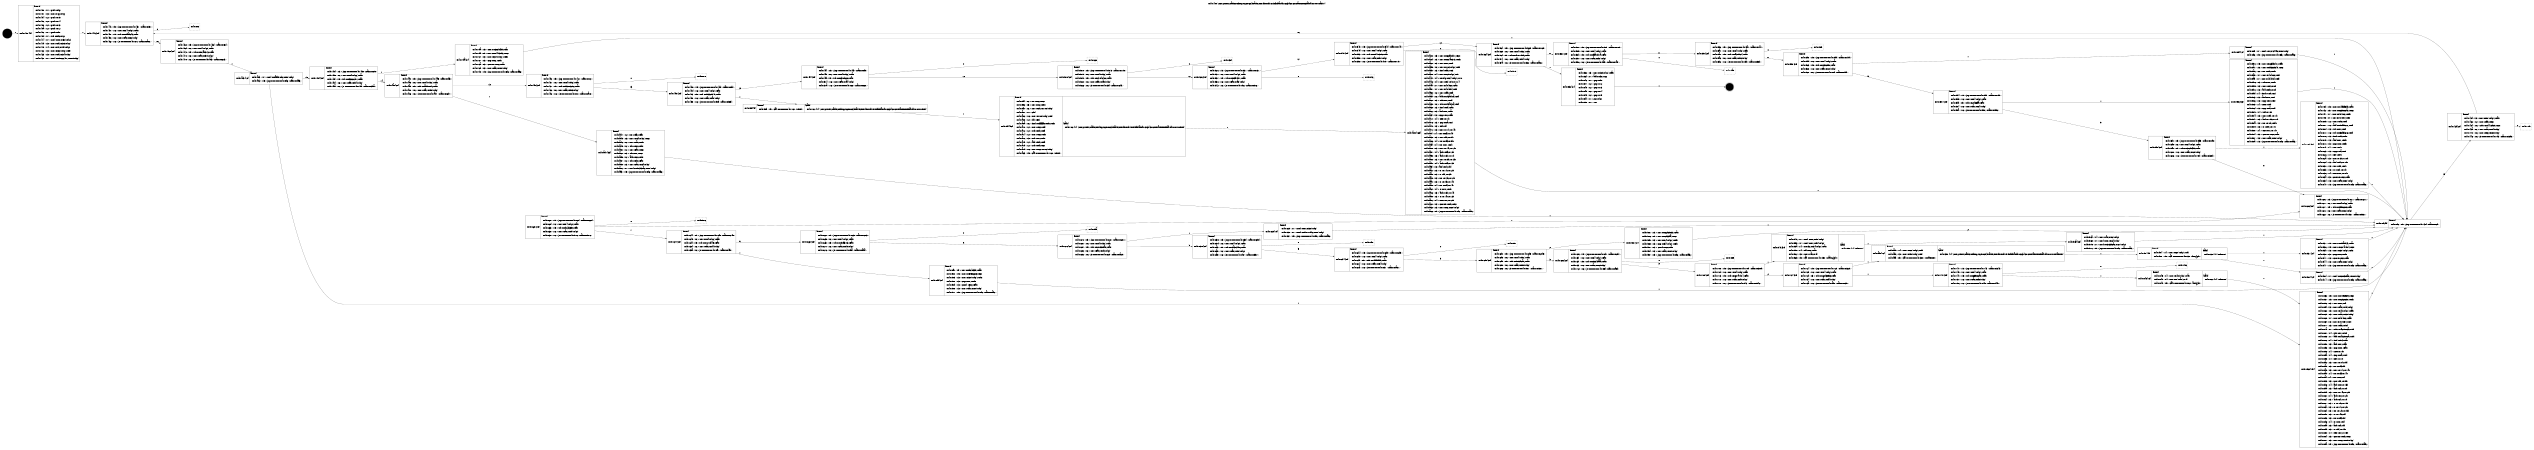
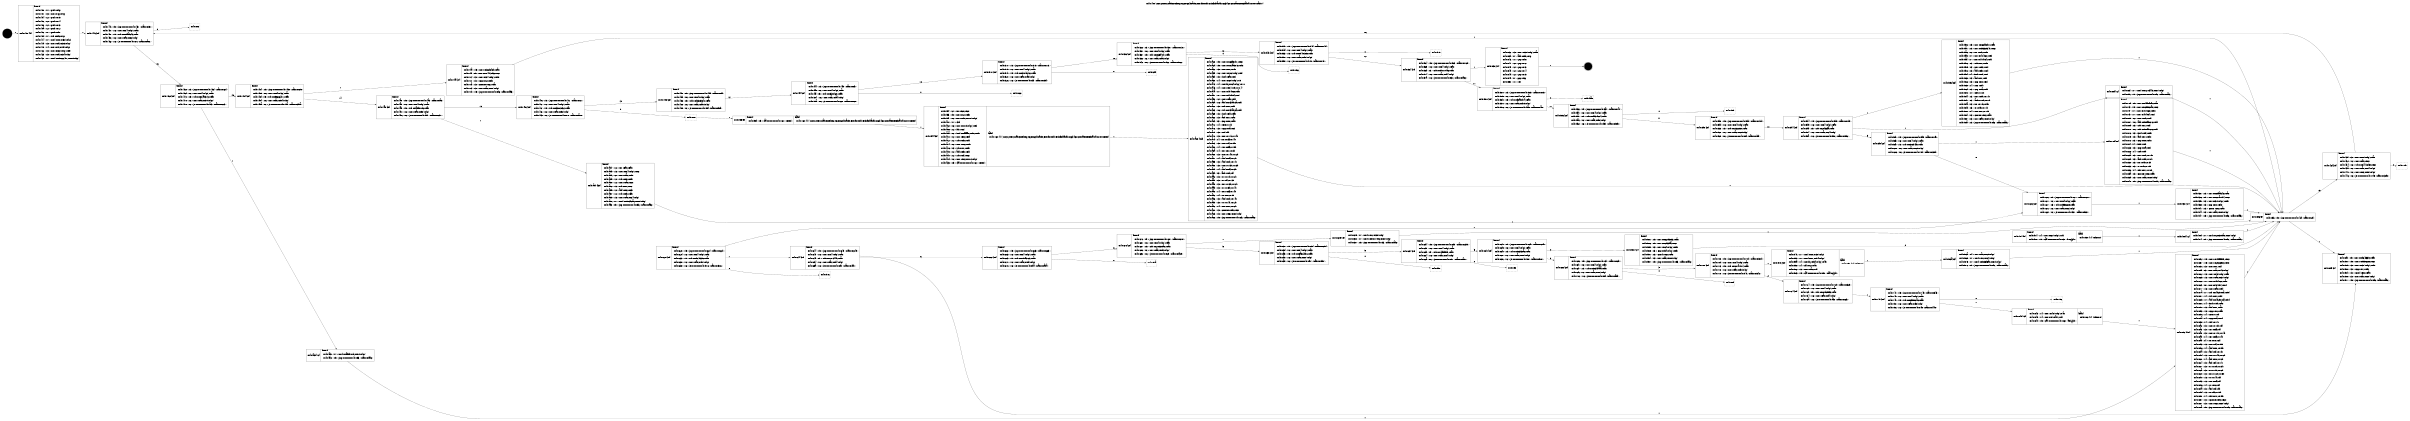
(2041, 58) -> (1981, 128)
(306, 78) -> (232, 96)
(765, 101) -> (714, 118)
(1968, 253) -> none
(2263, 254) -> (2133, 204)
(1717, 290) -> (2311, 237)
